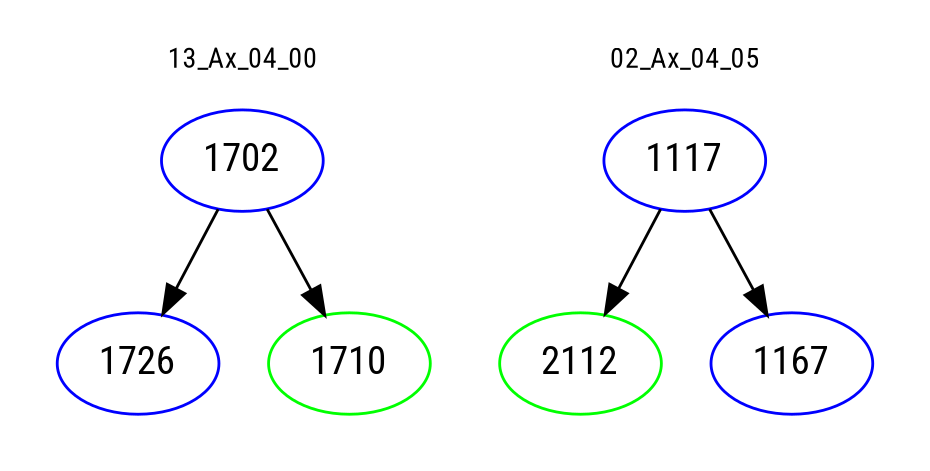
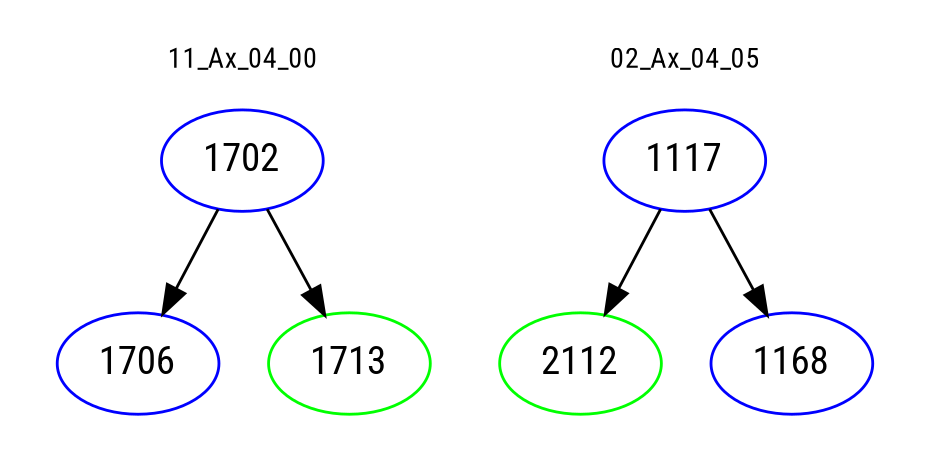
(244, 61) -> (244, 61)
(138, 364) -> (138, 364)
(349, 364) -> (349, 364)
(792, 364) -> (792, 364)
